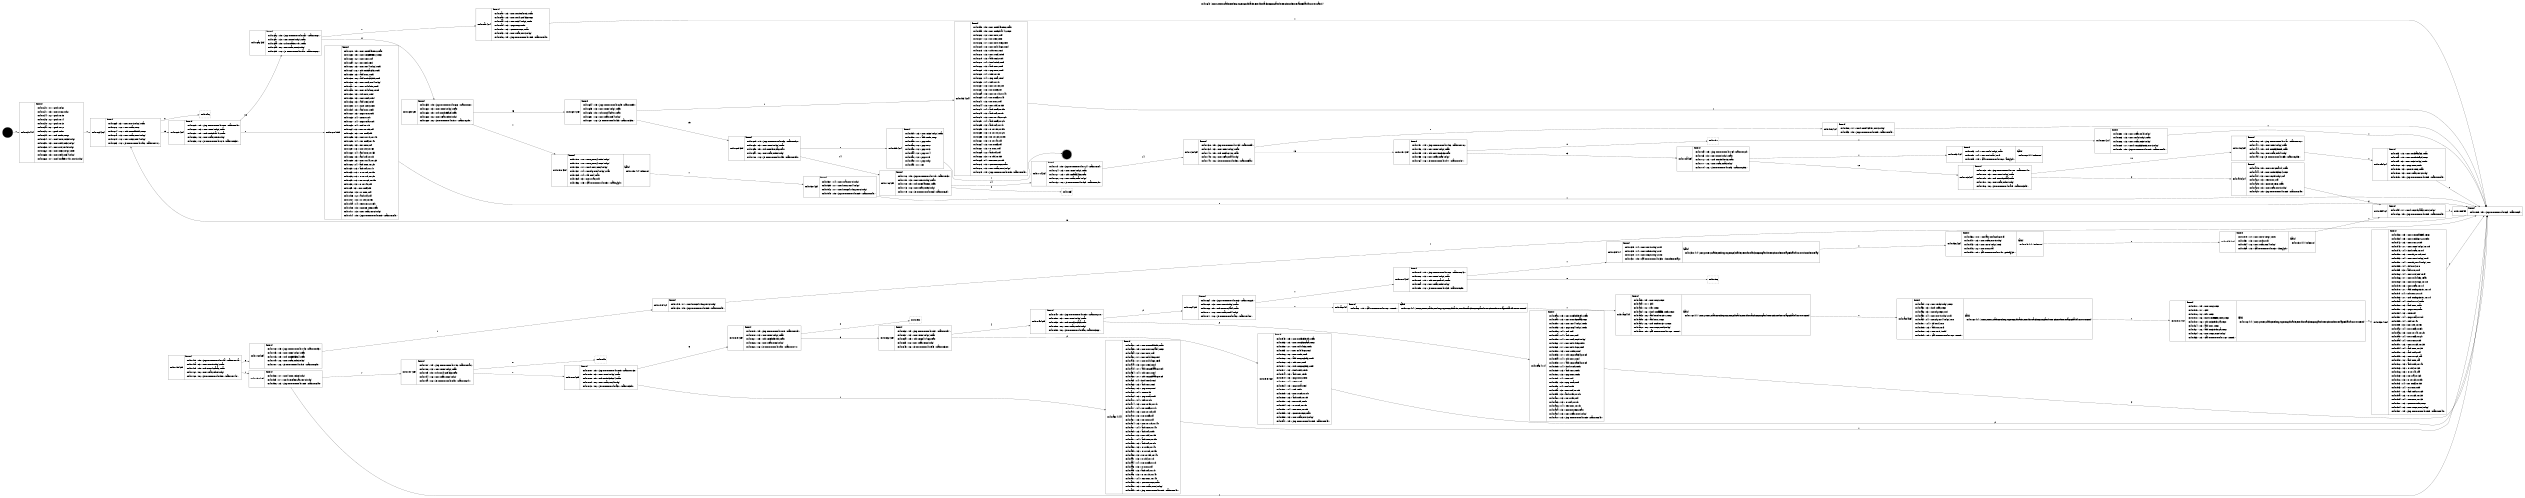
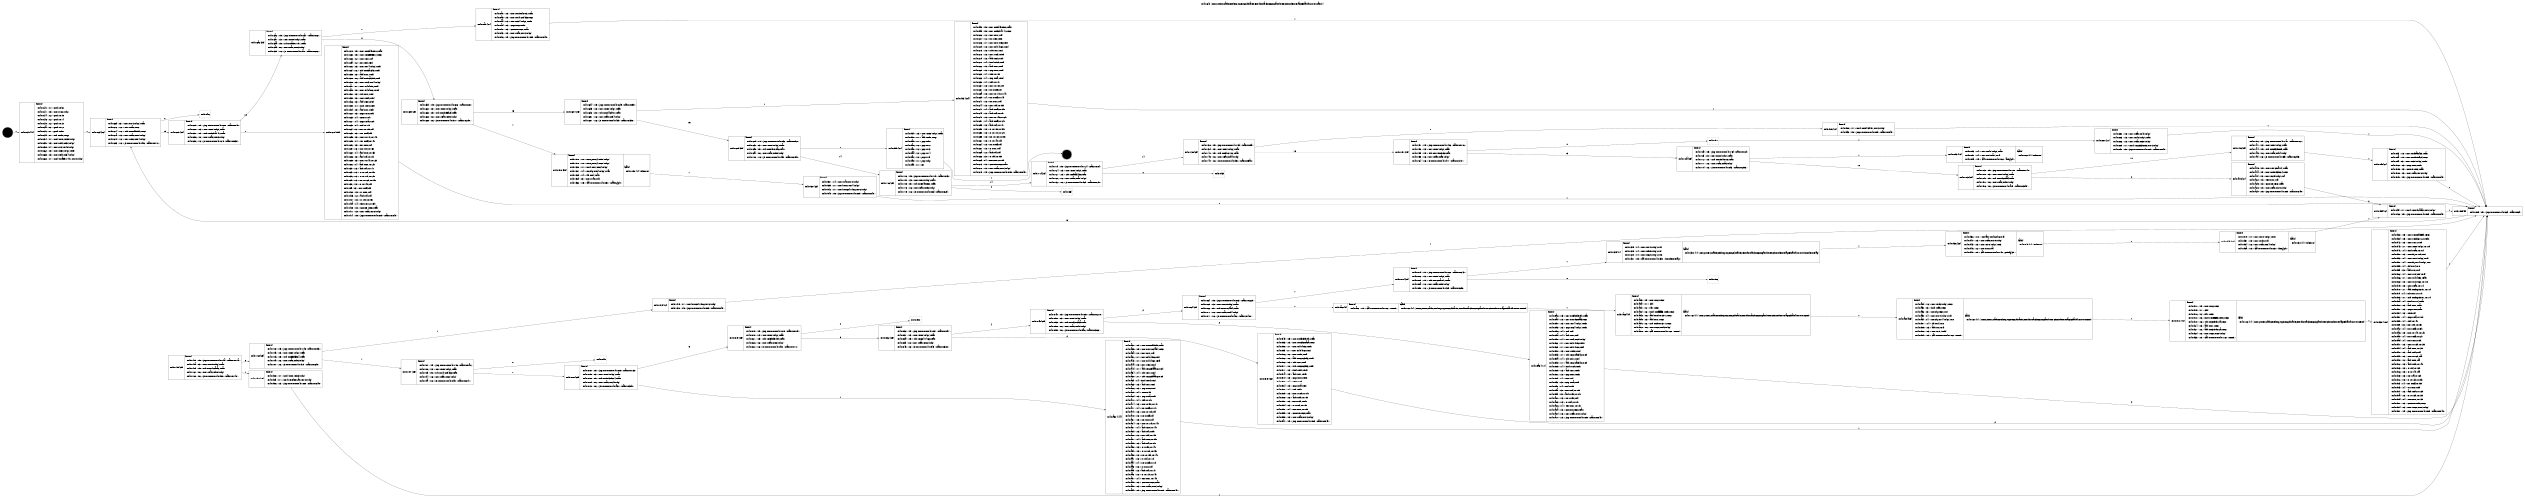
none -> (1219, 174)
(361, 376) -> (361, 364)
